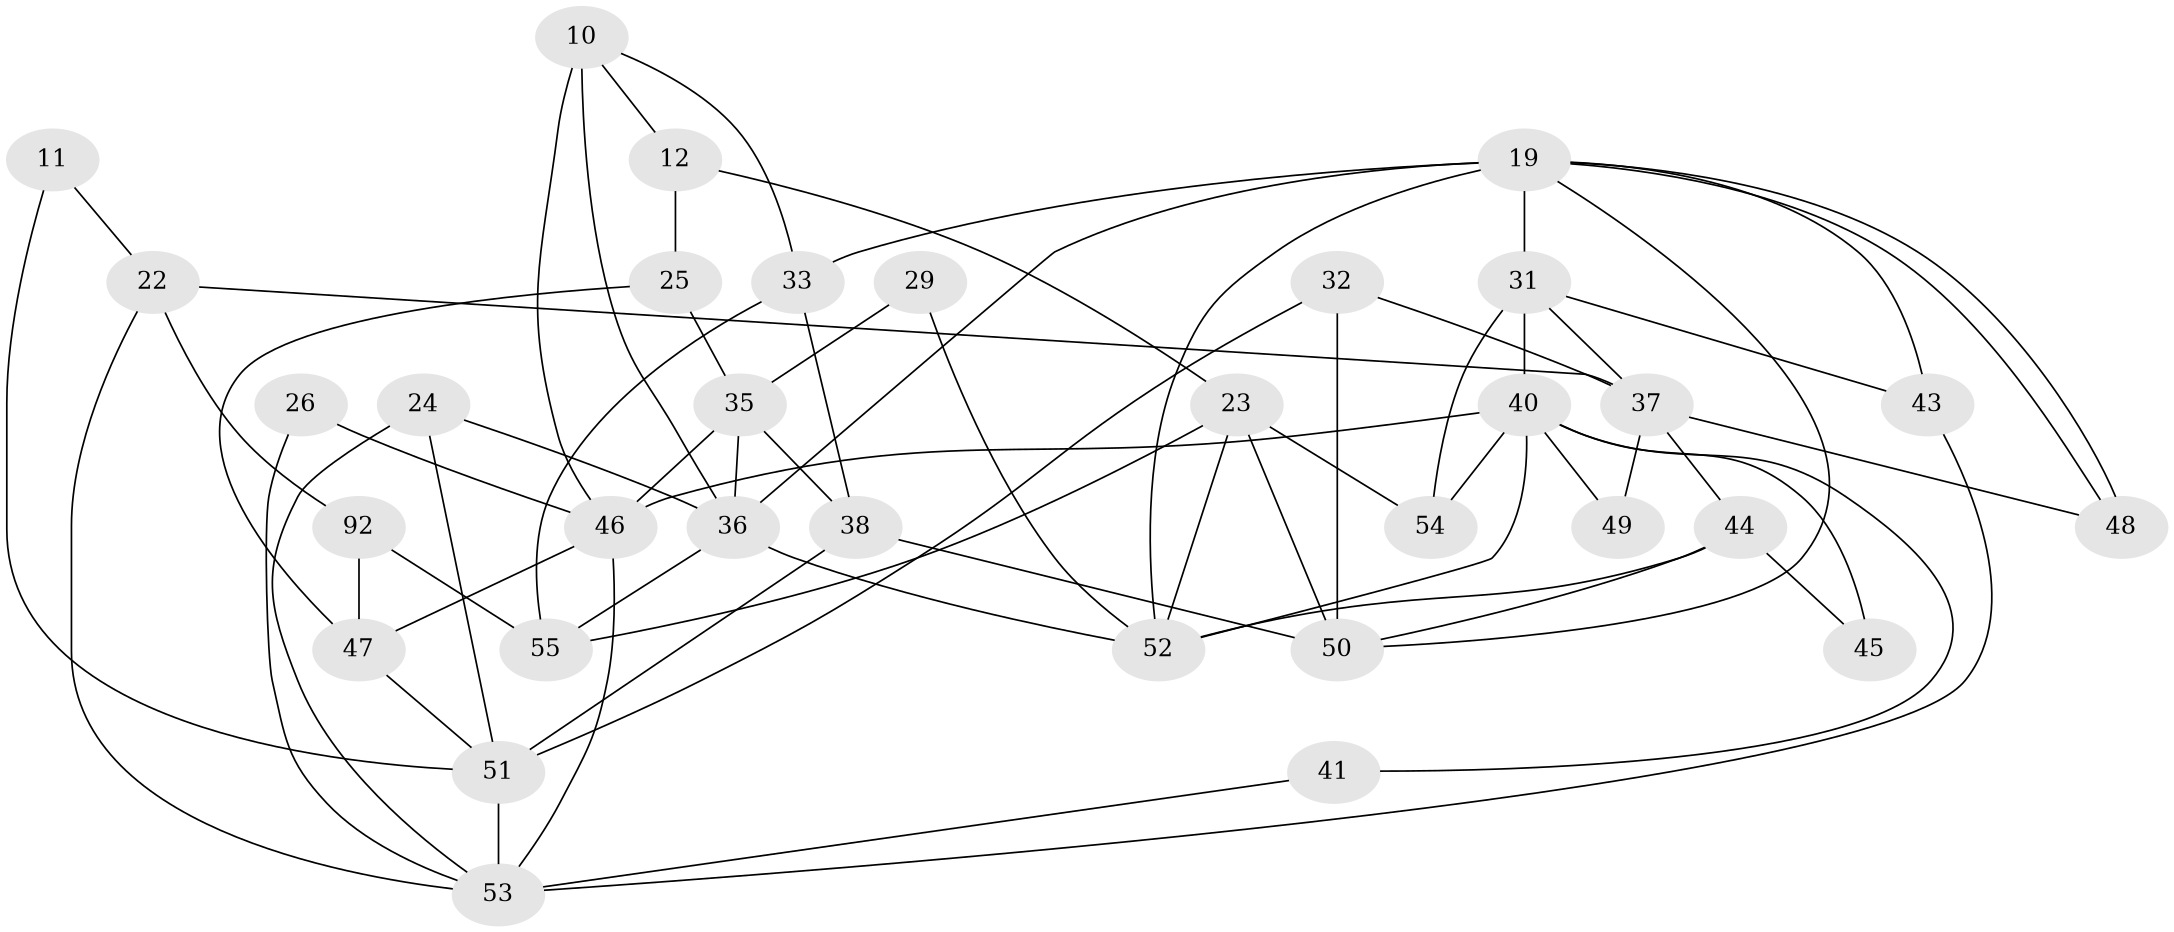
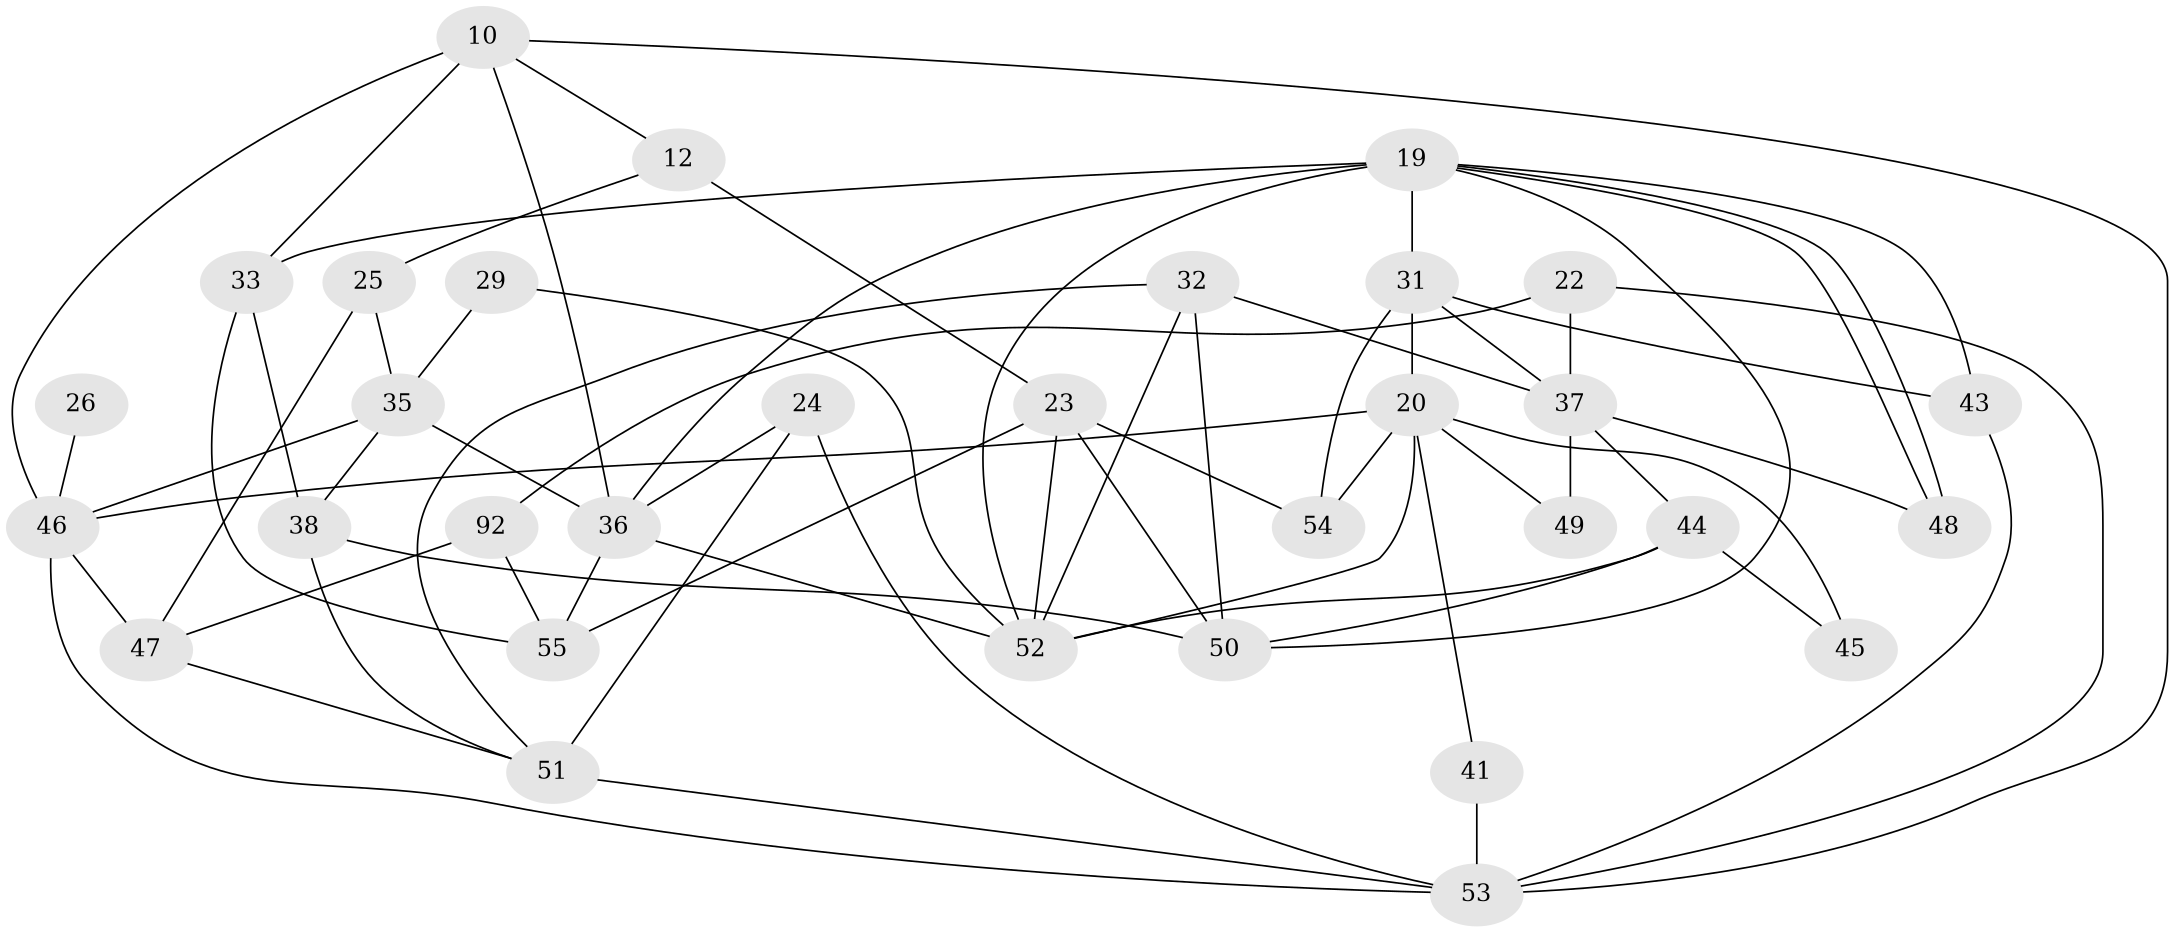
(53, 160) -> none
(1524, 405) -> (1412, 405)
none -> (1115, 458)
(277, 700) -> (1911, 166)
